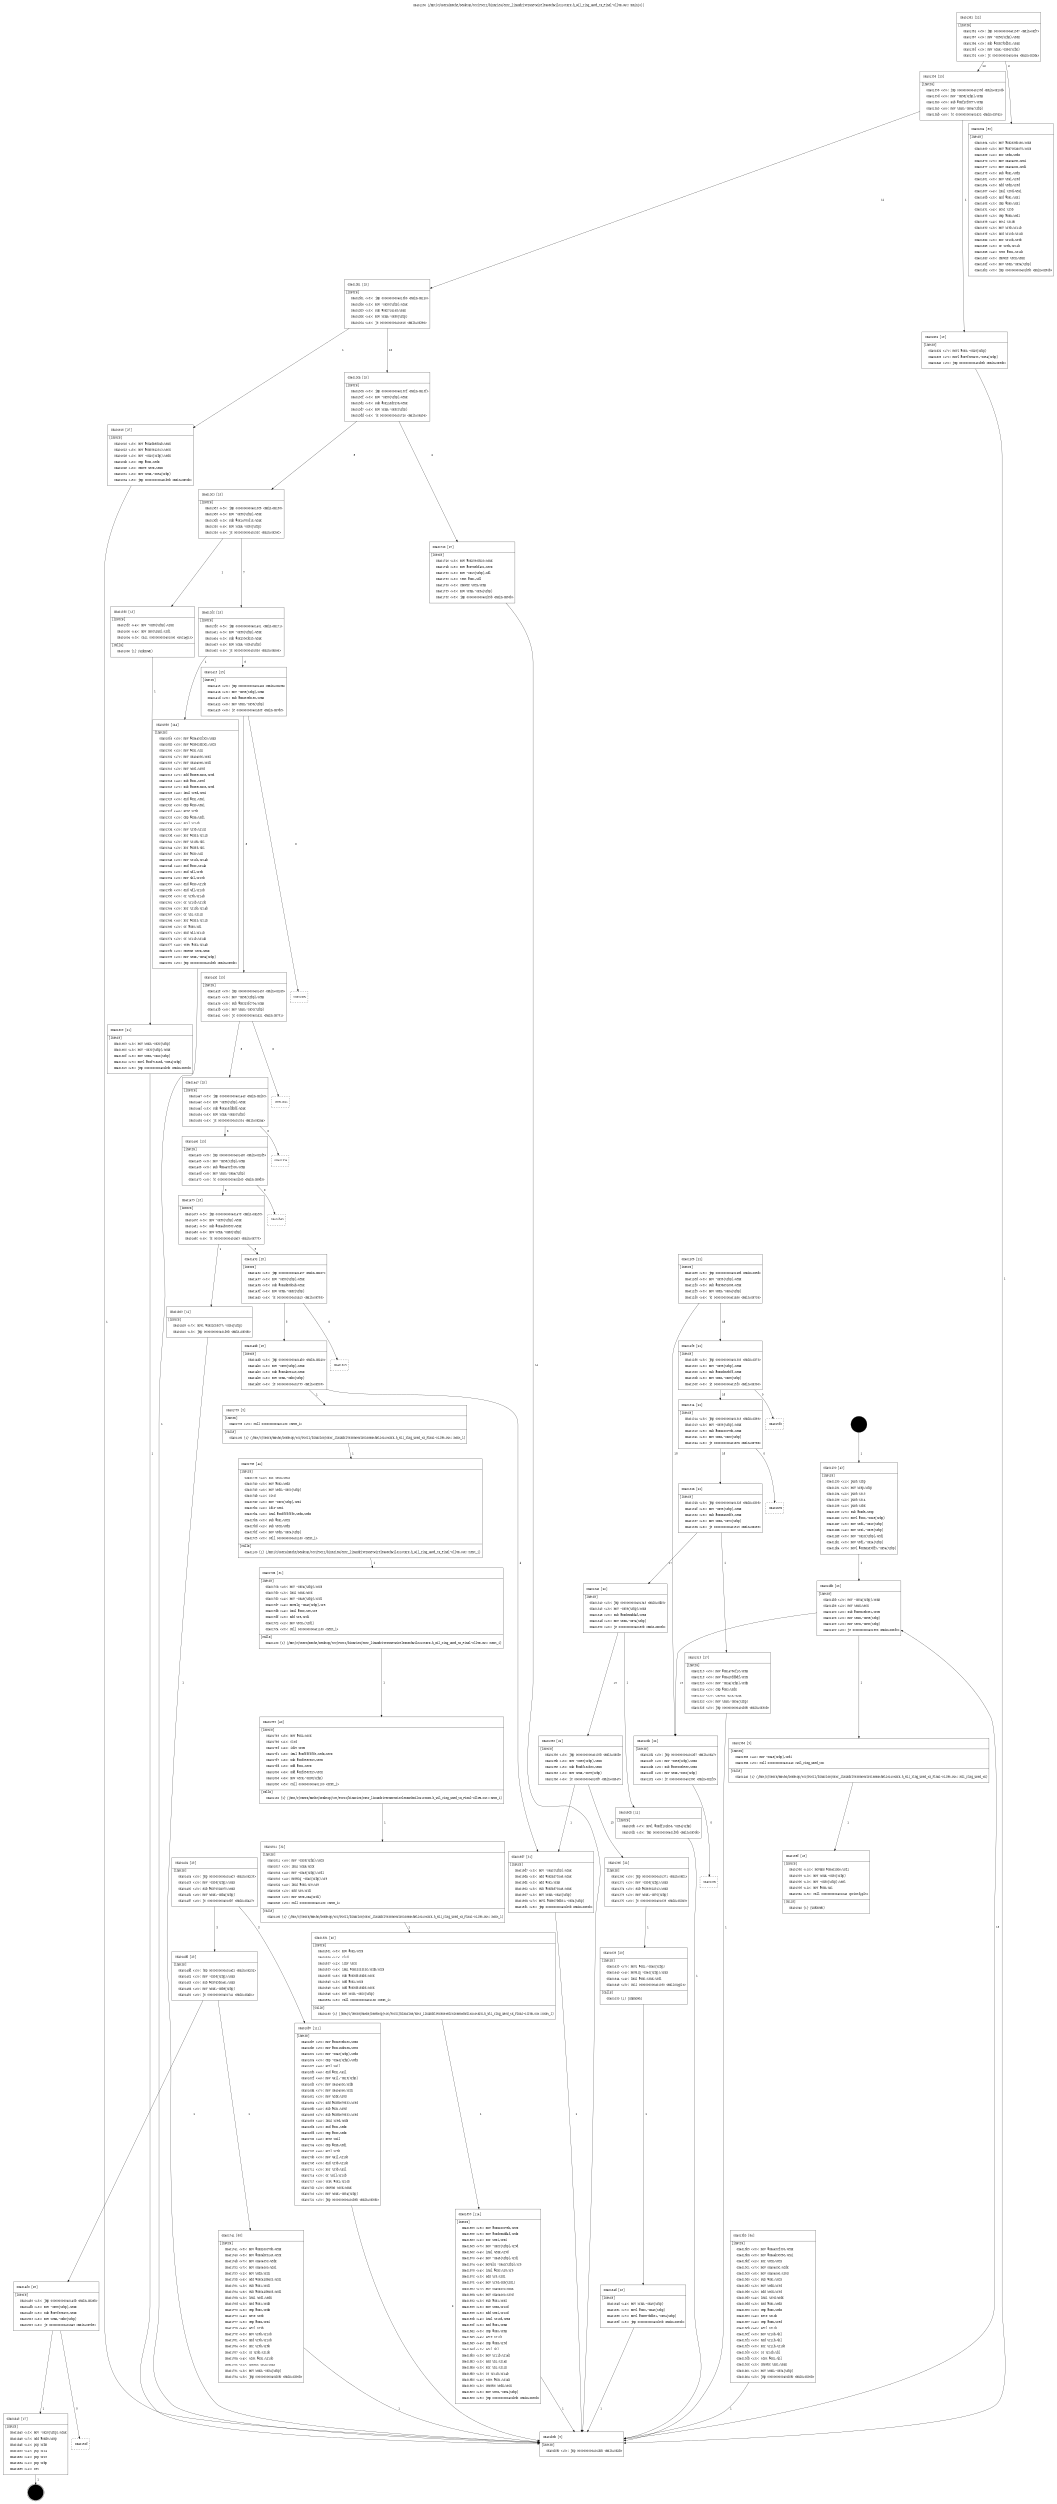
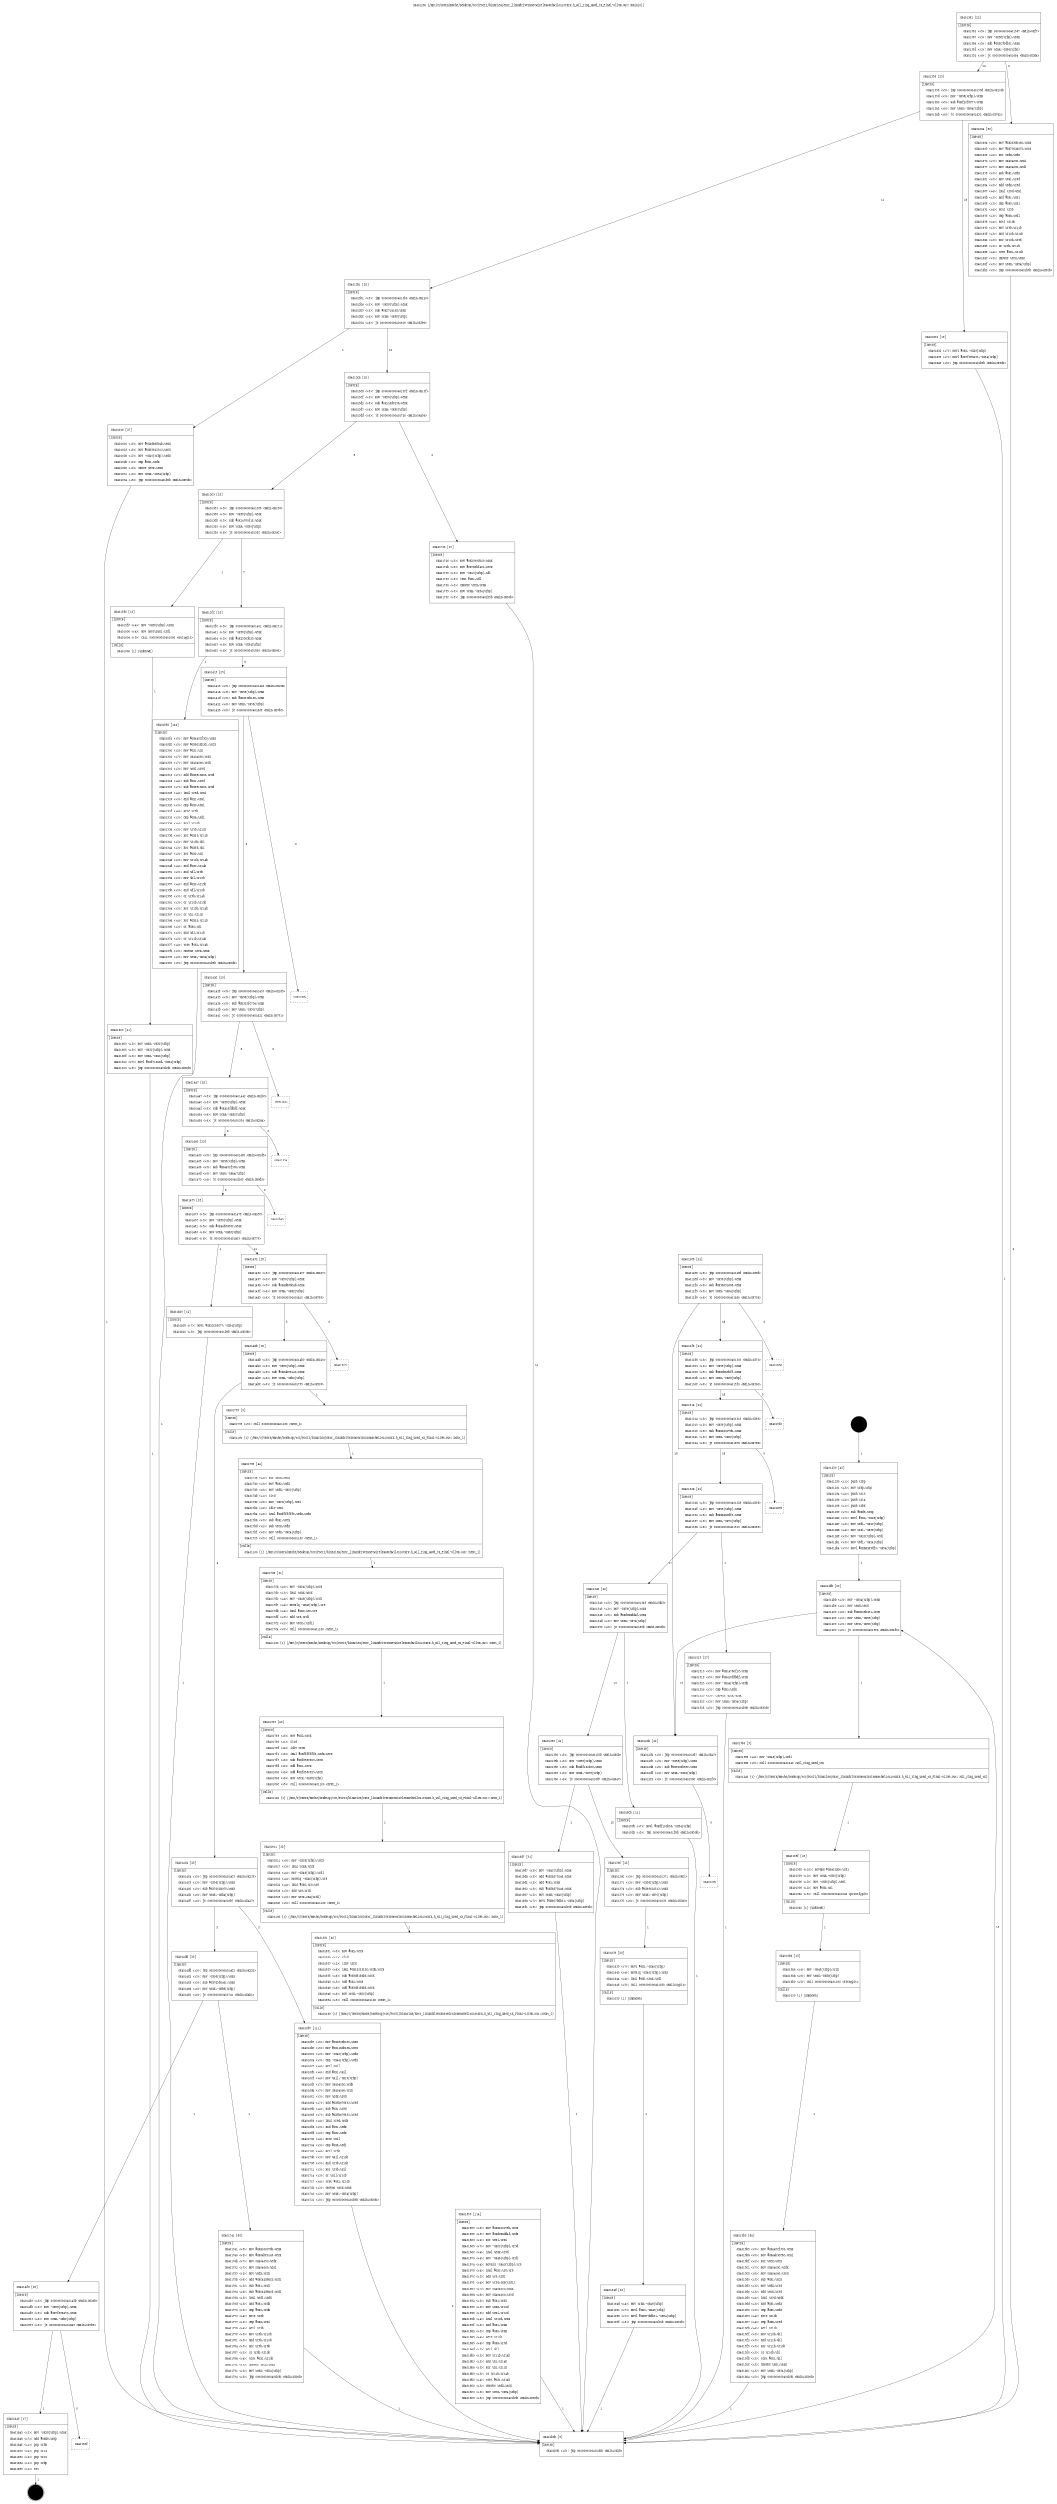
(965, 200) -> (965, 200)
(254, 1249) -> (254, 1249)
none -> (775, 1365)
none -> (1011, 1534)
(518, 1537) -> (215, 1614)
none -> (818, 1976)
(460, 2113) -> none
